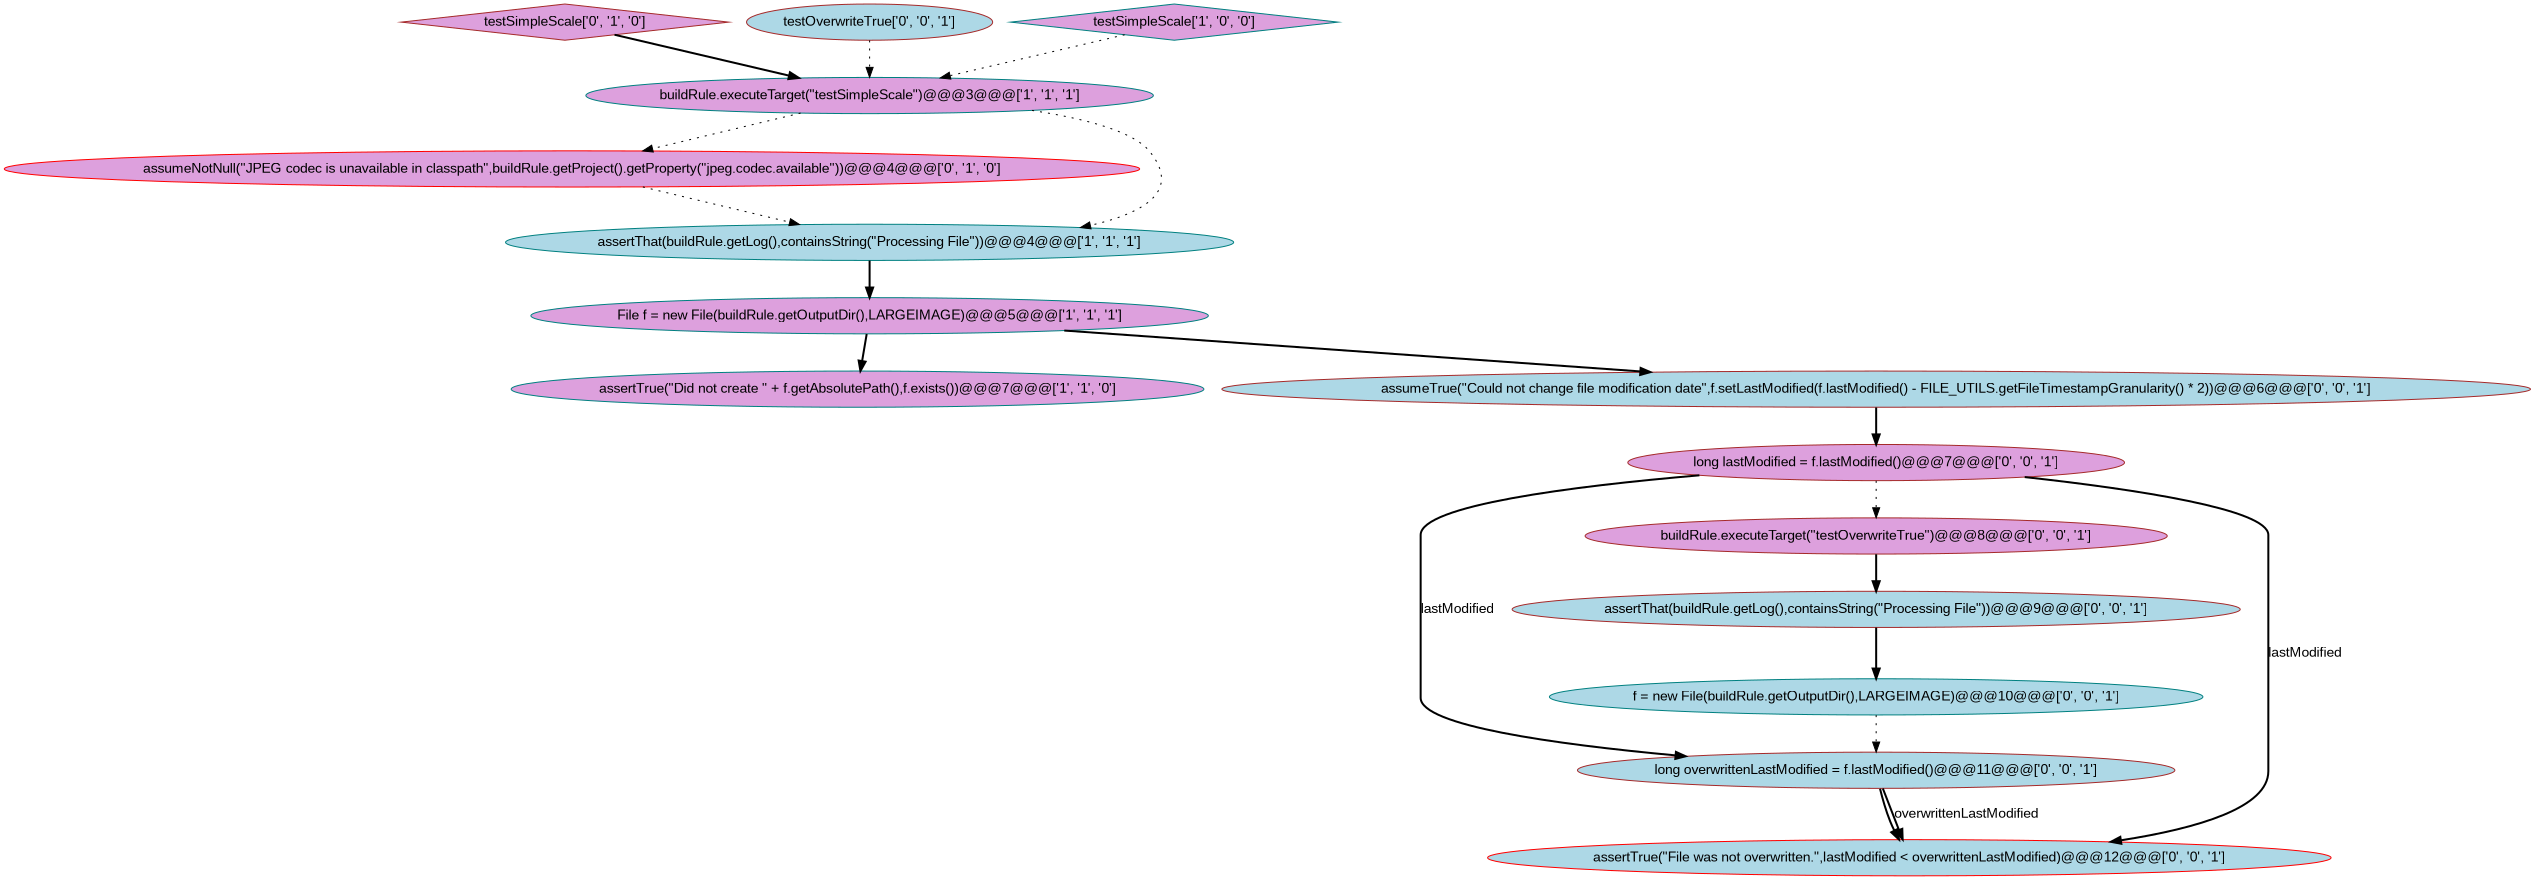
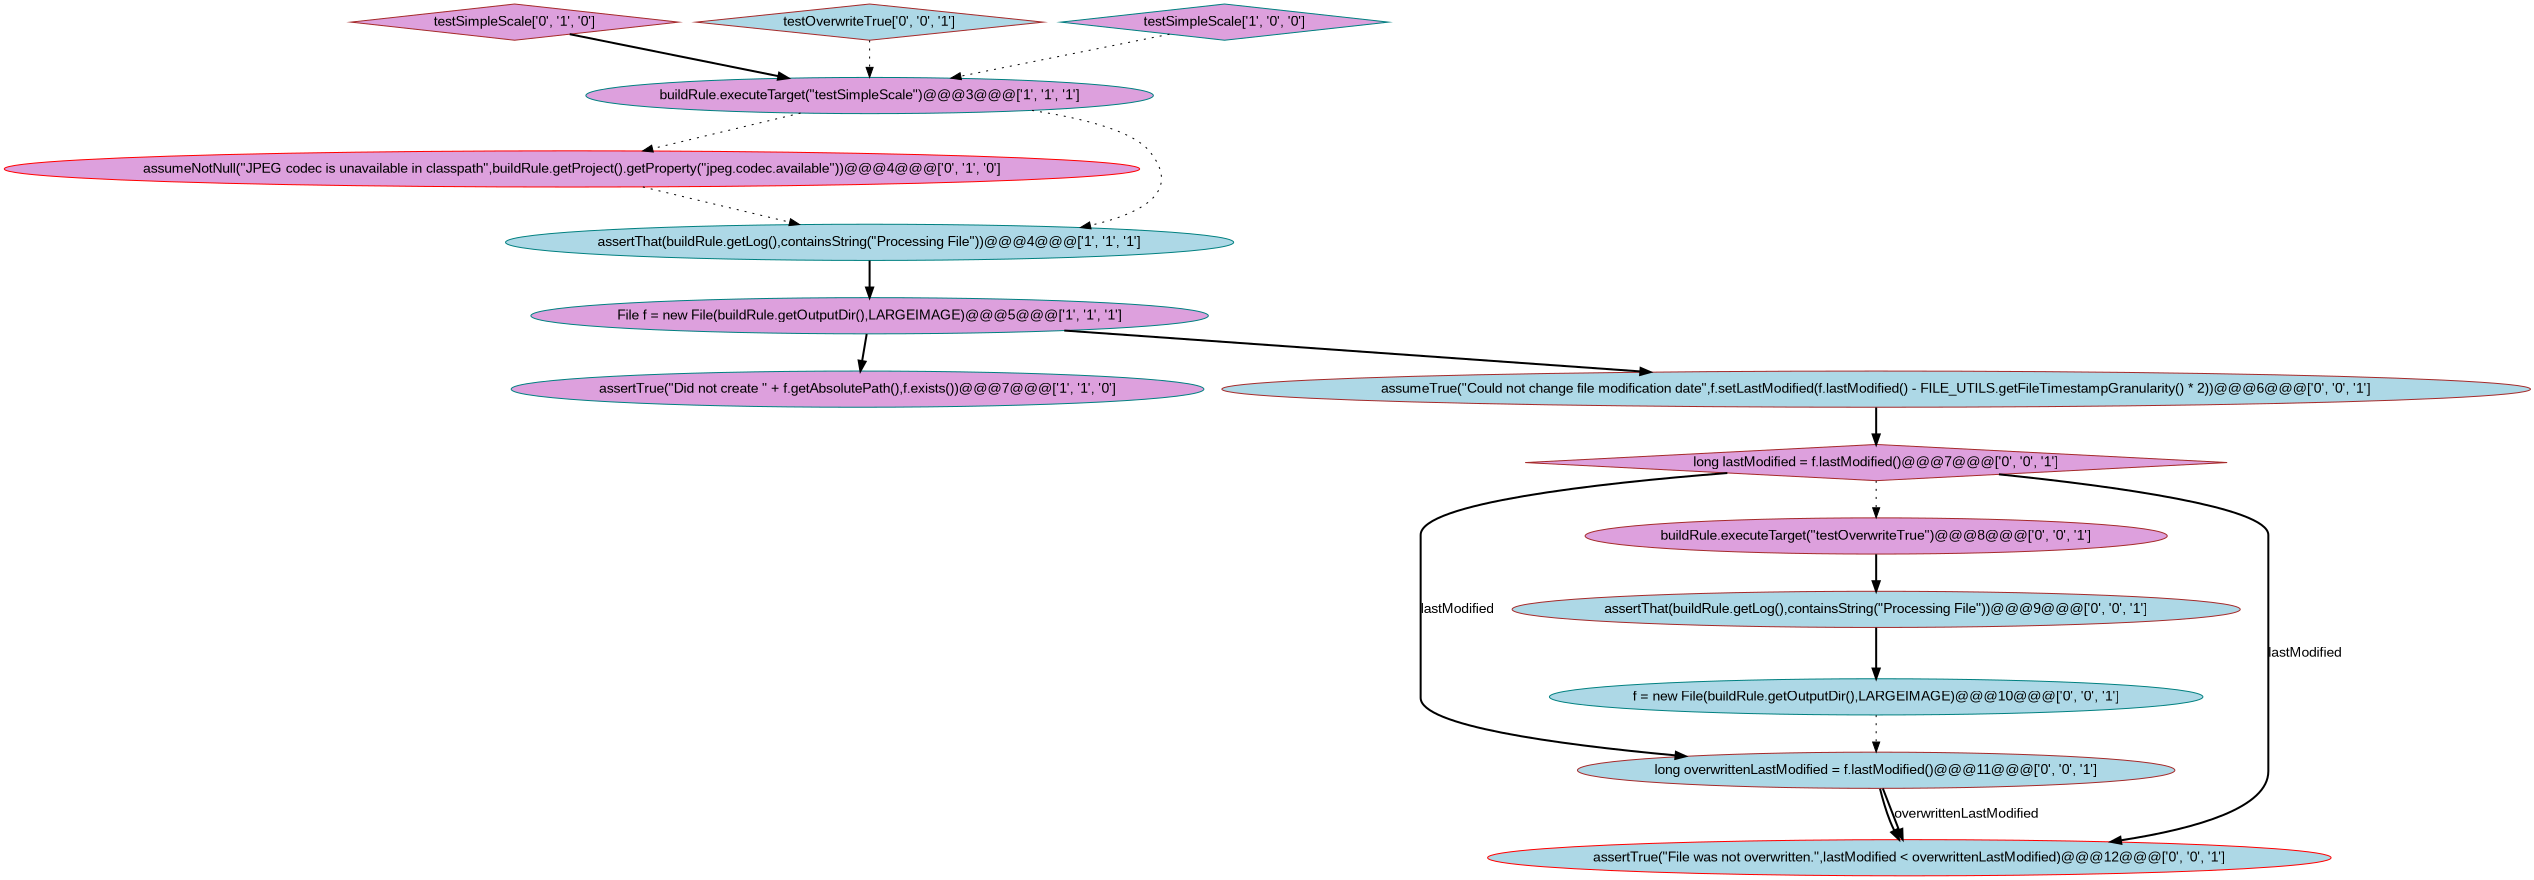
(870, 22) -> (870, 22)
(1876, 463) -> (1876, 463)
